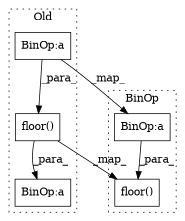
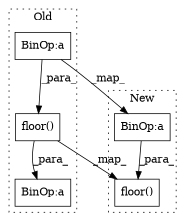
(142, 99) -> (142, 99)
